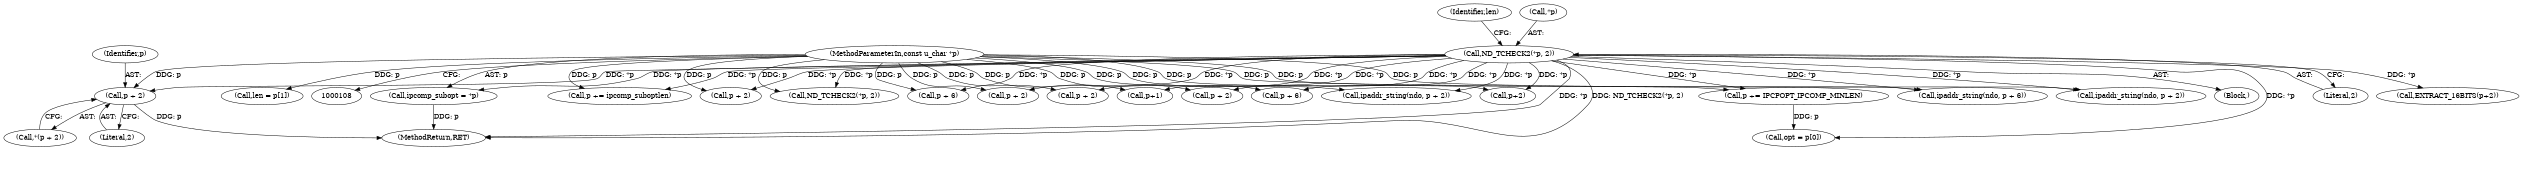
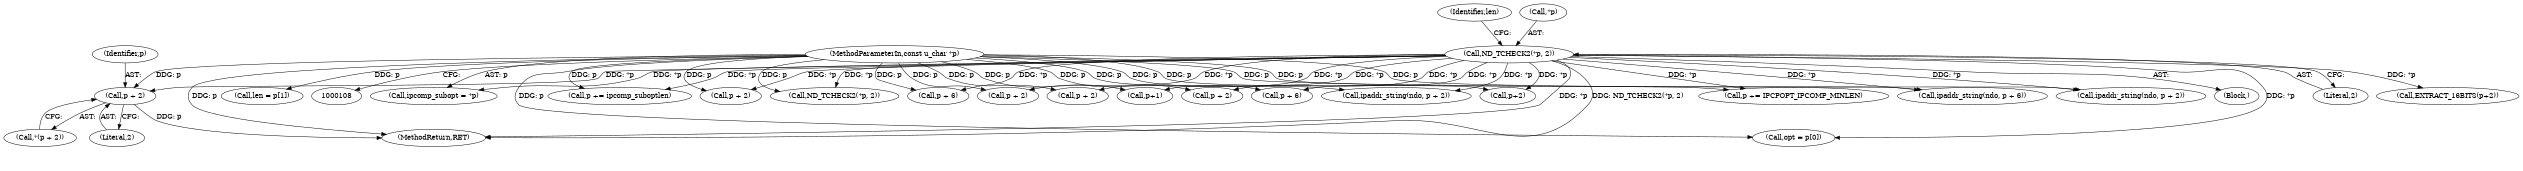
(434, 115) -> (392, 66)
(1794, 115) -> (937, 126)
